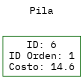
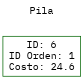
(42, 56) -> (42, 56)
